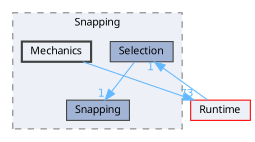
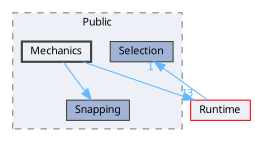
(97, 23) -> (97, 23)
(119, 82) -> (74, 77)
